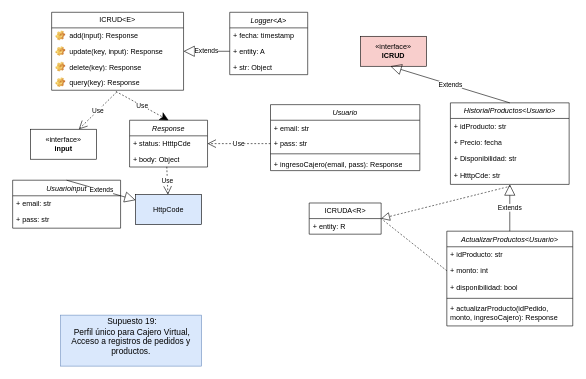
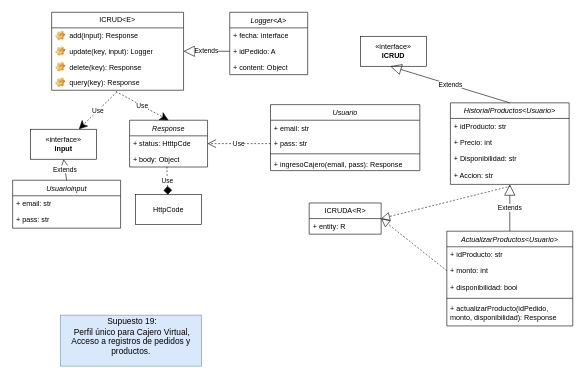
(266, 36) -> (266, 36)
(393, 51) -> (393, 51)
(121, 52) -> (117, 52)
(252, 52) -> (255, 52)
(257, 68) -> (265, 68)
(82, 126) -> (85, 123)
(480, 143) -> (475, 143)
(481, 176) -> (476, 176)
(96, 189) -> (66, 175)
(167, 189) -> (167, 185)
(168, 210) -> (168, 210)
(385, 222) -> (388, 225)
(510, 314) -> (510, 314)
